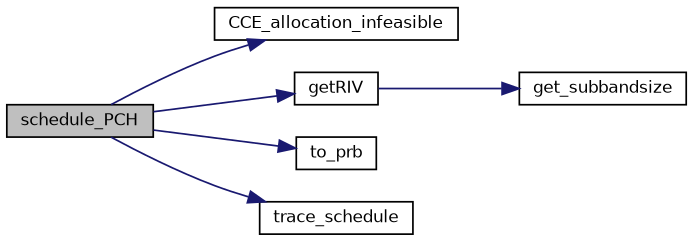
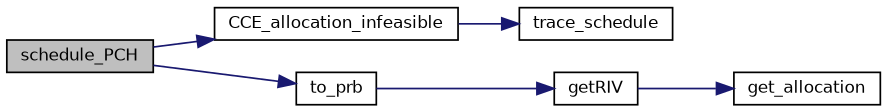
(603, 89) -> (807, 89)
(215, 104) -> (457, 89)
(178, 171) -> (480, 24)
